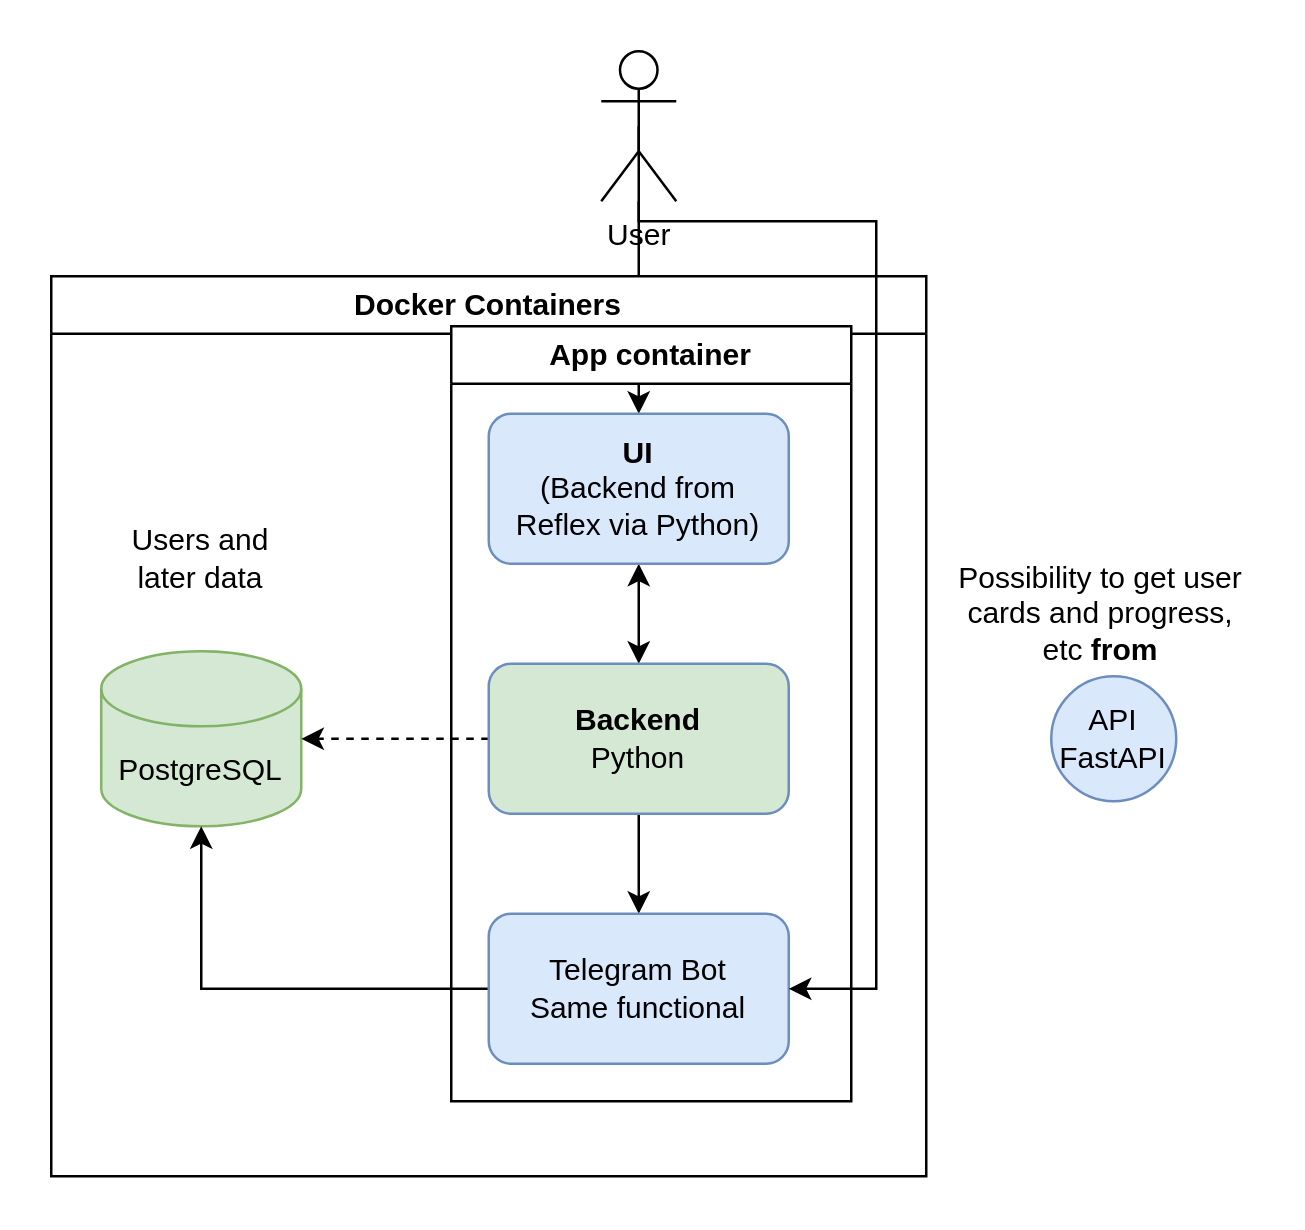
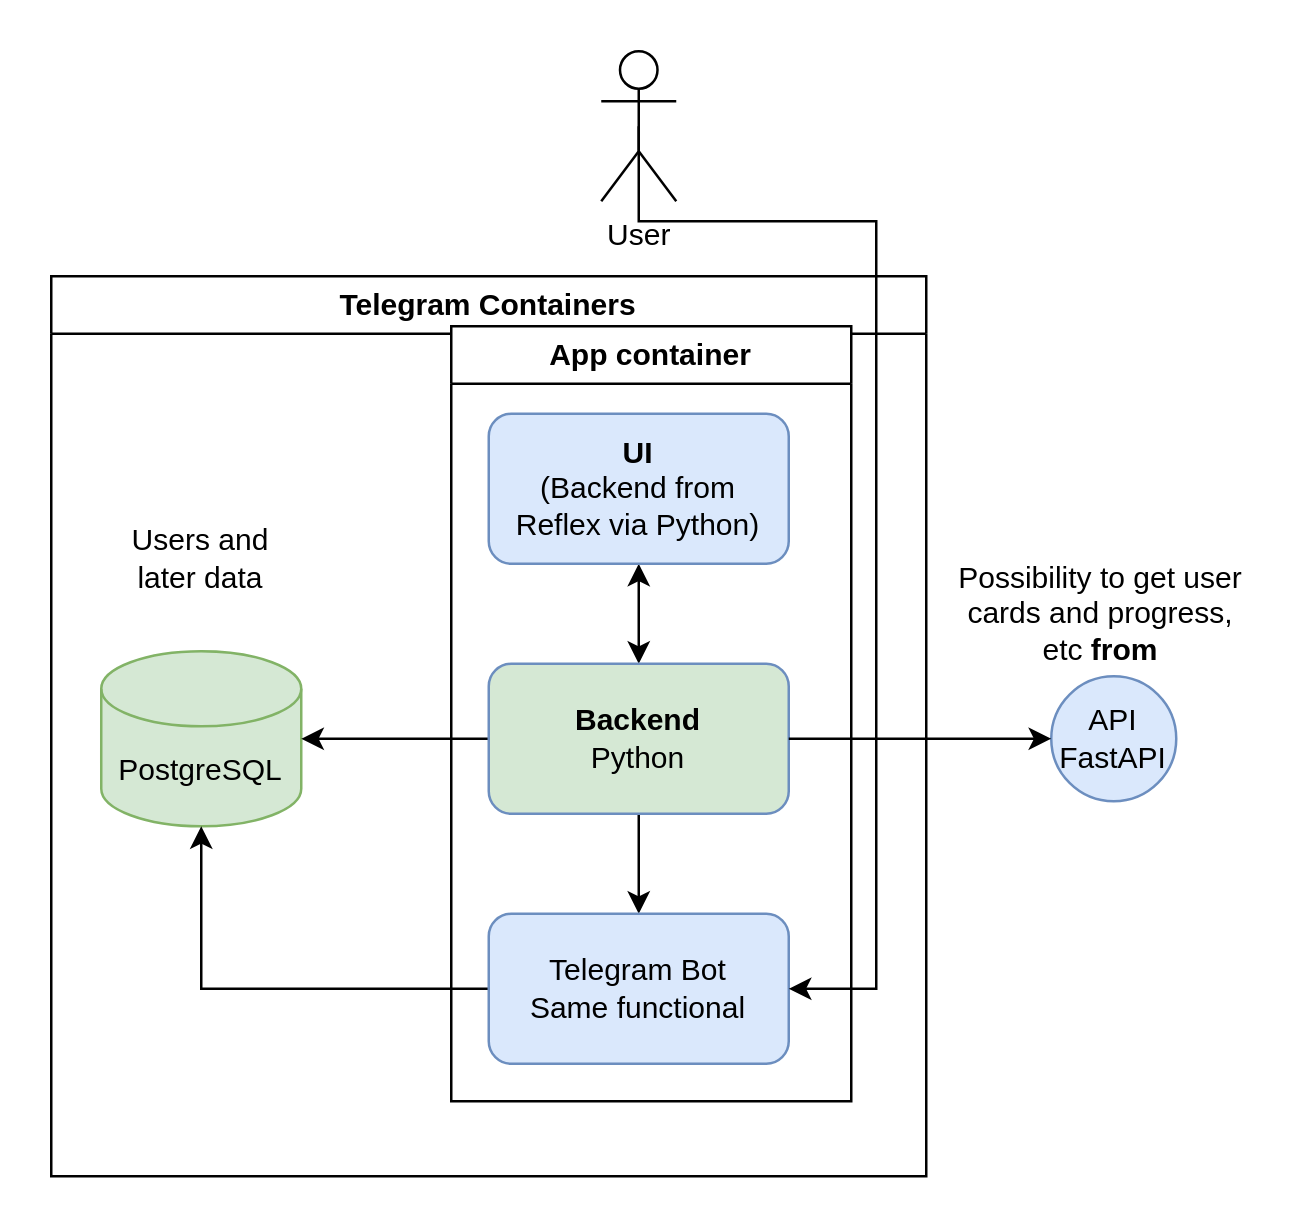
(639, 251) -> none
(489, 306) -> (489, 306)
(384, 739) -> (384, 739)
none -> (982, 739)
